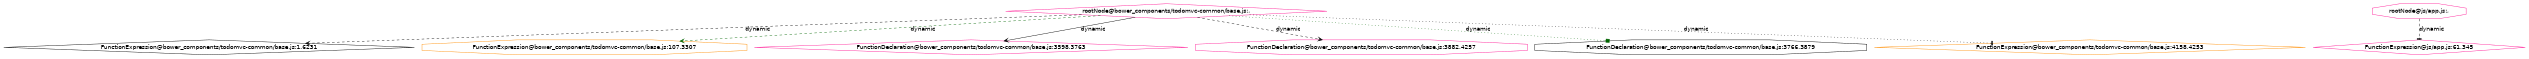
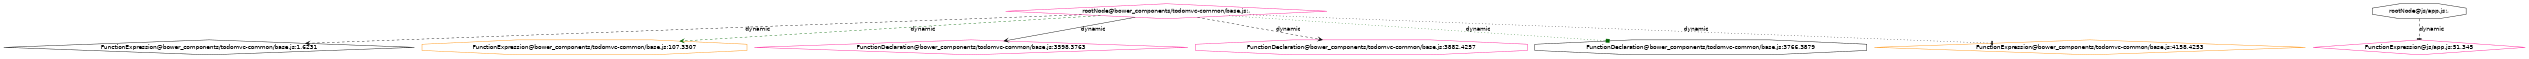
(2419, 11) -> (2419, 11)
(2419, 47) -> (2419, 47)
